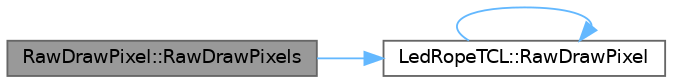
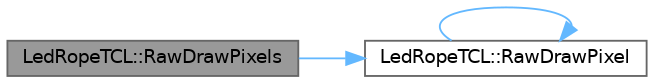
(162, 58) -> (153, 58)
